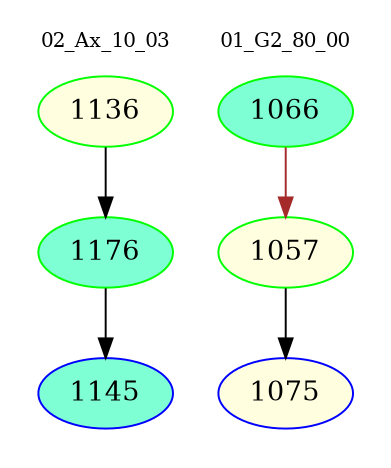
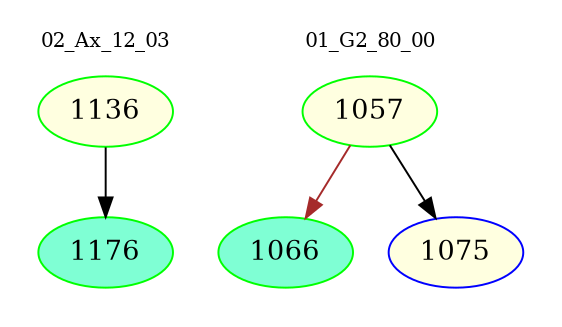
(106, 42) -> (106, 42)
(286, 172) -> (333, 173)
(106, 393) -> none
